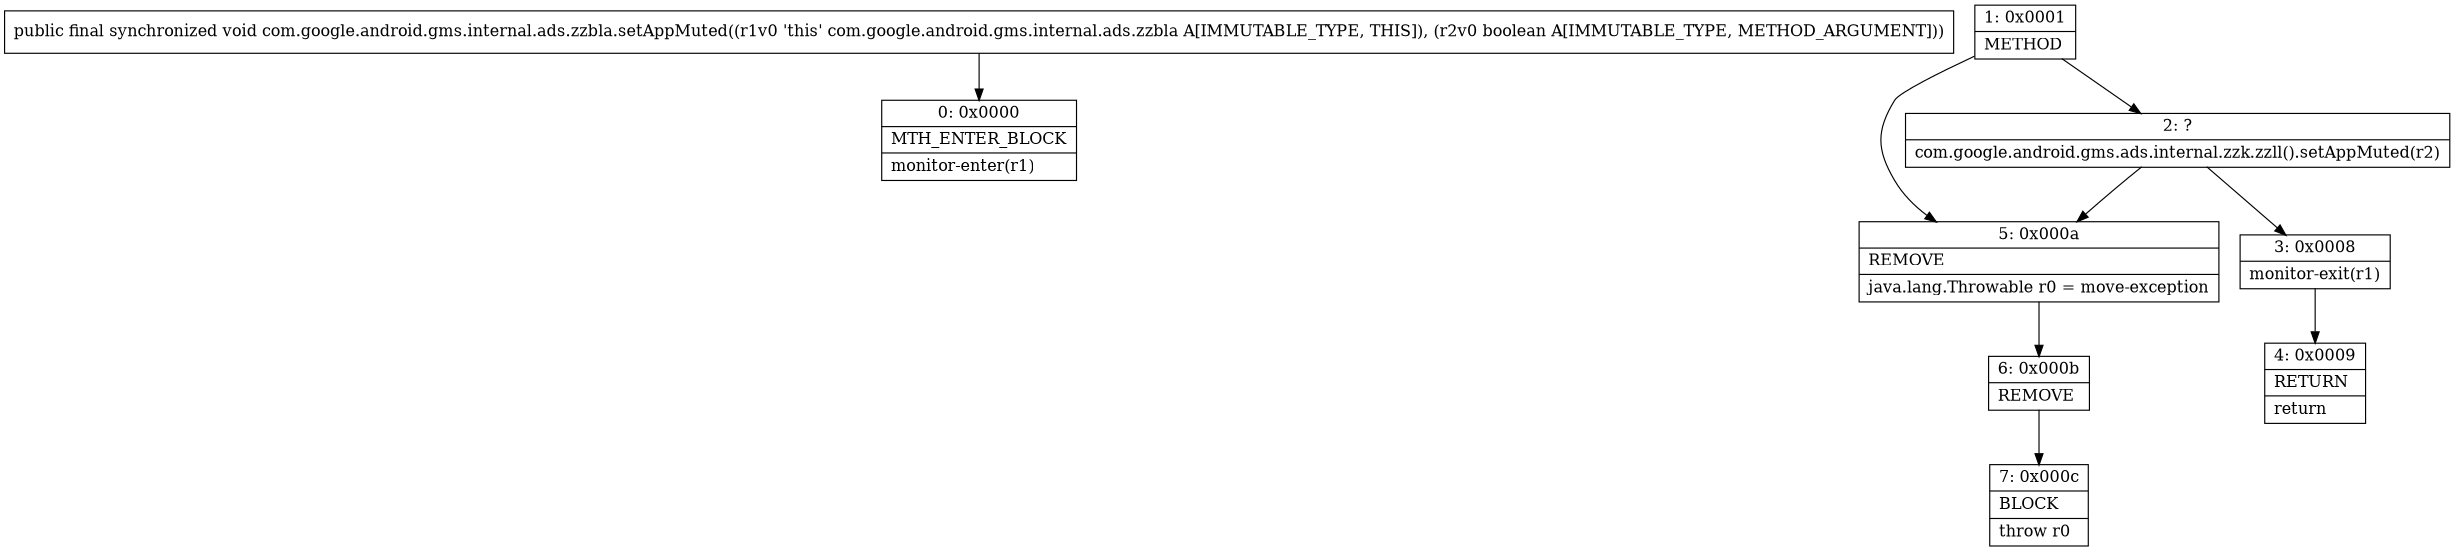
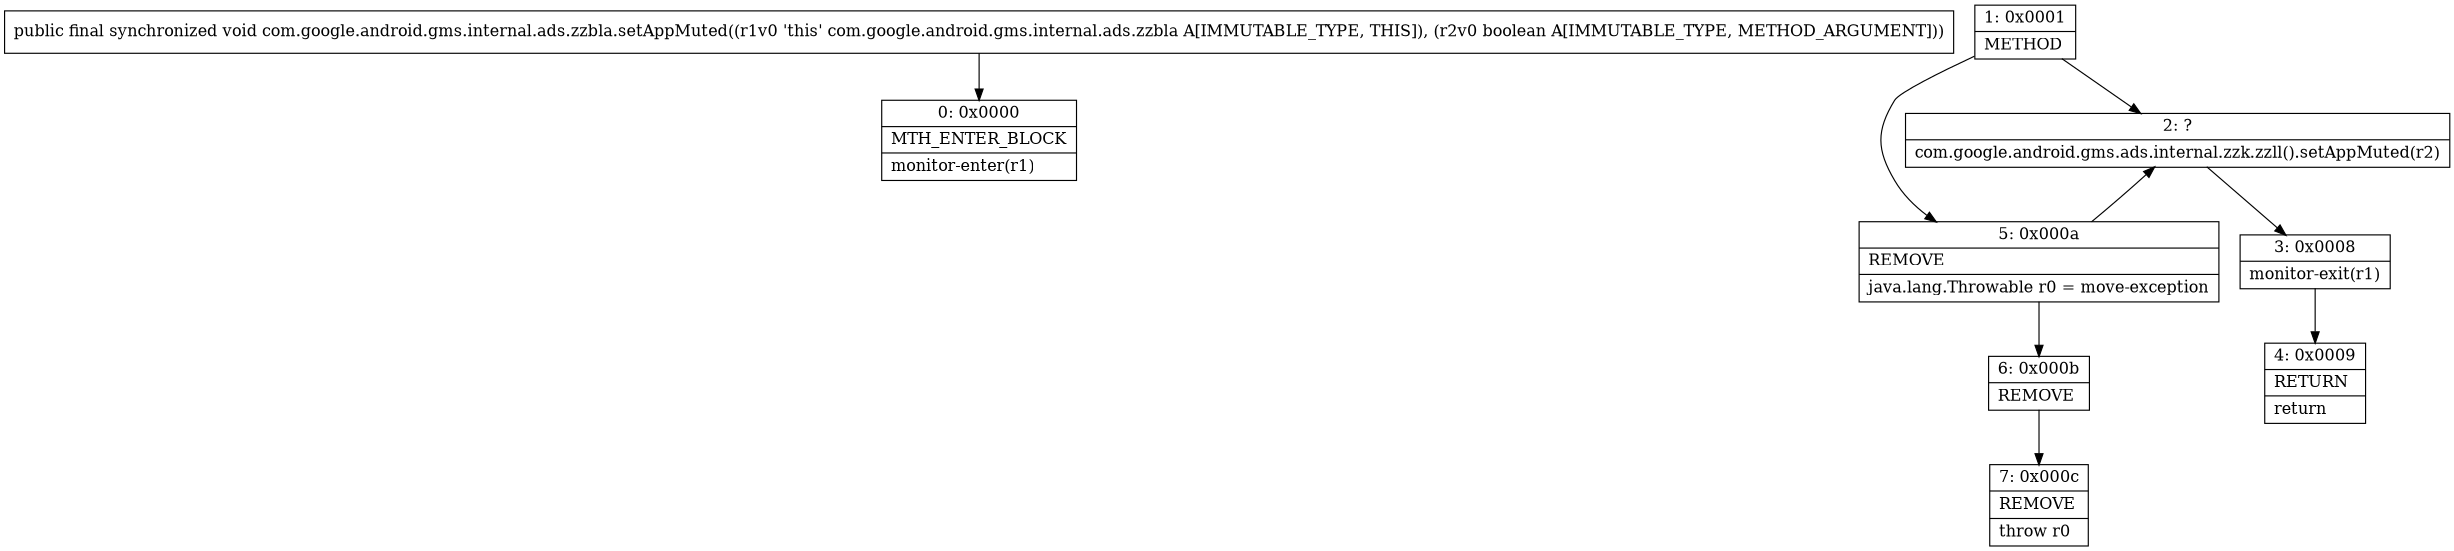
(2113, 190) -> (2119, 199)
(2029, 504) -> (2037, 504)
